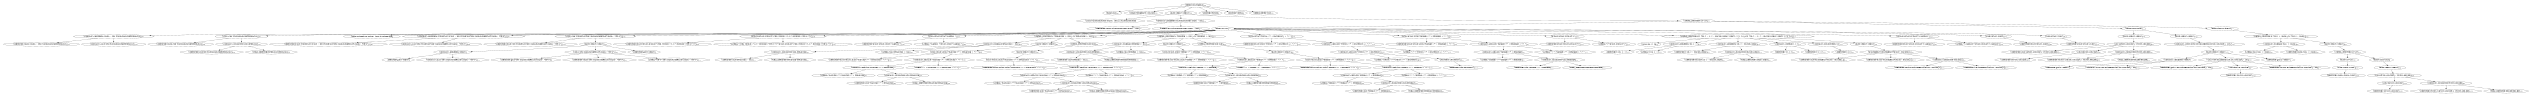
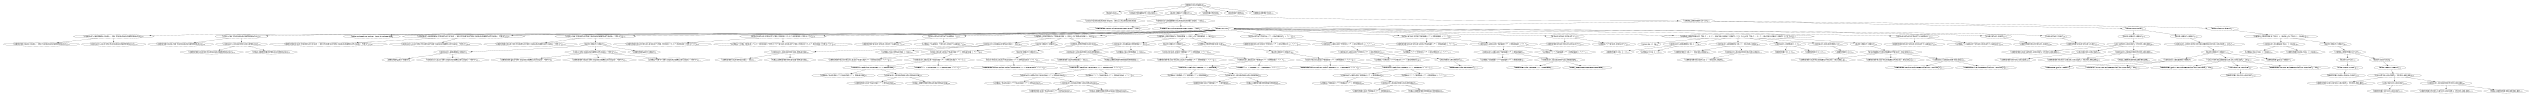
(1756, 60) -> none
none -> (2341, 83)
